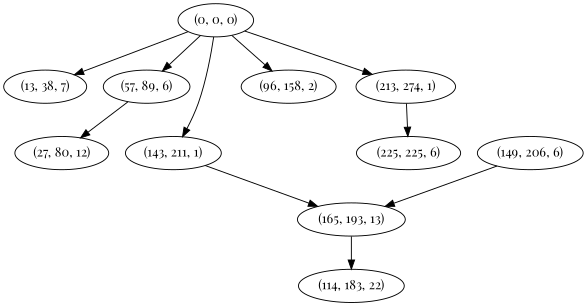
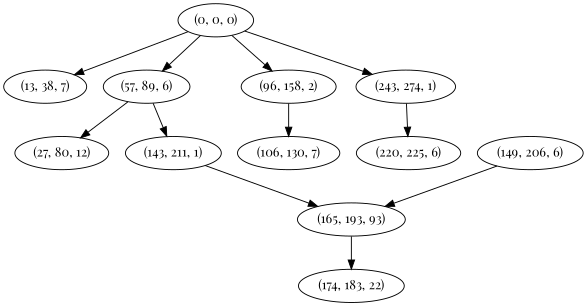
(204, 84) -> (158, 115)
(406, 87) -> (406, 87)
none -> (289, 153)
(409, 153) -> (409, 153)
(351, 219) -> (351, 219)
(351, 286) -> (351, 286)
